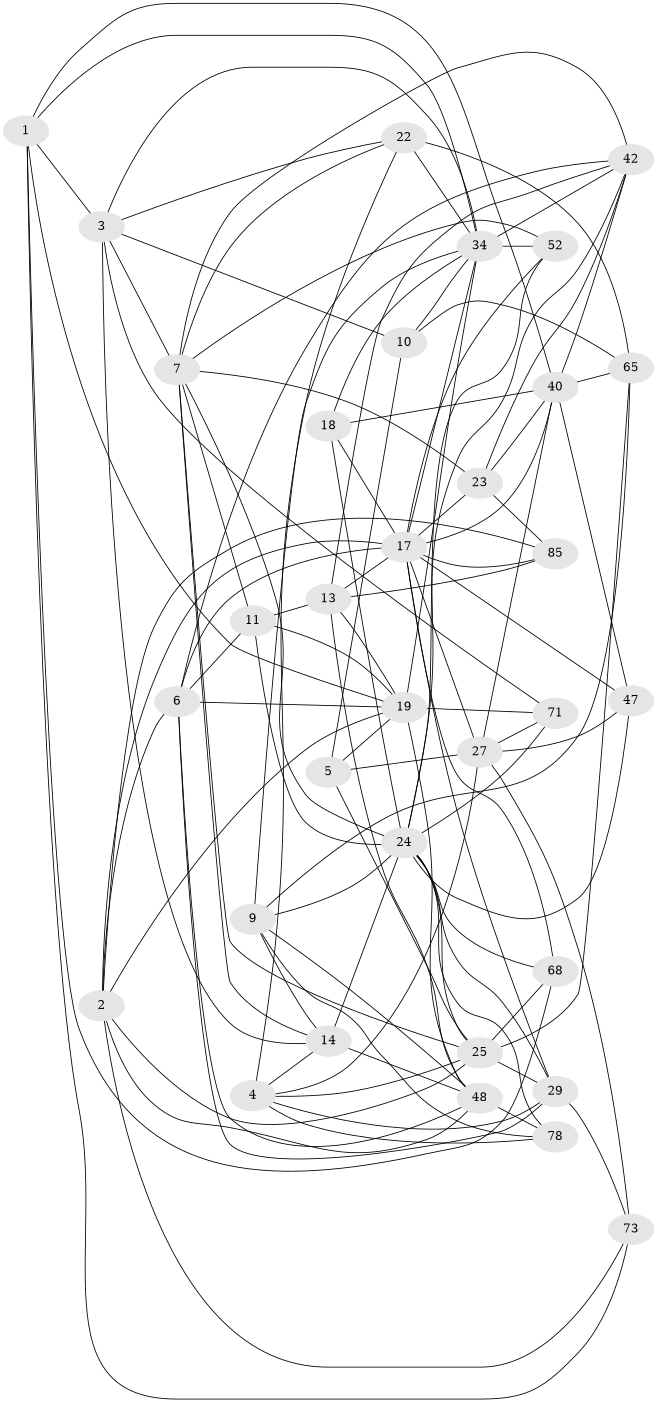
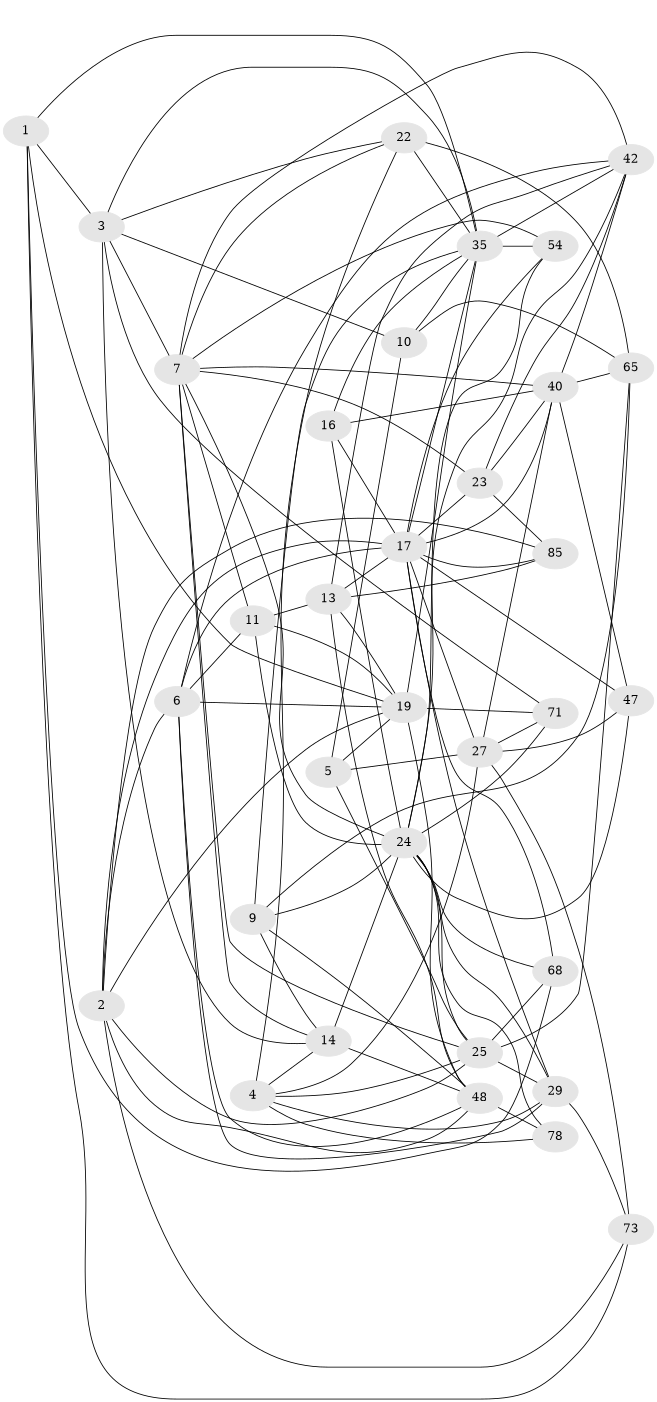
(386, 14) -> (358, 371)
(480, 246) -> (480, 246)
(555, 246) -> (555, 246)
(329, 426) -> (329, 426)
(377, 1051) -> none
